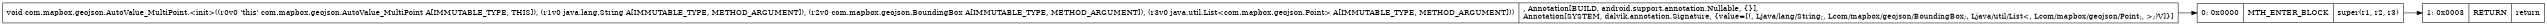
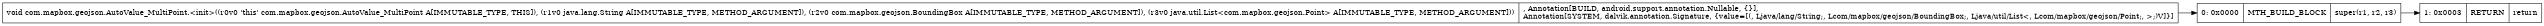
(2288, 13) -> (2287, 13)
